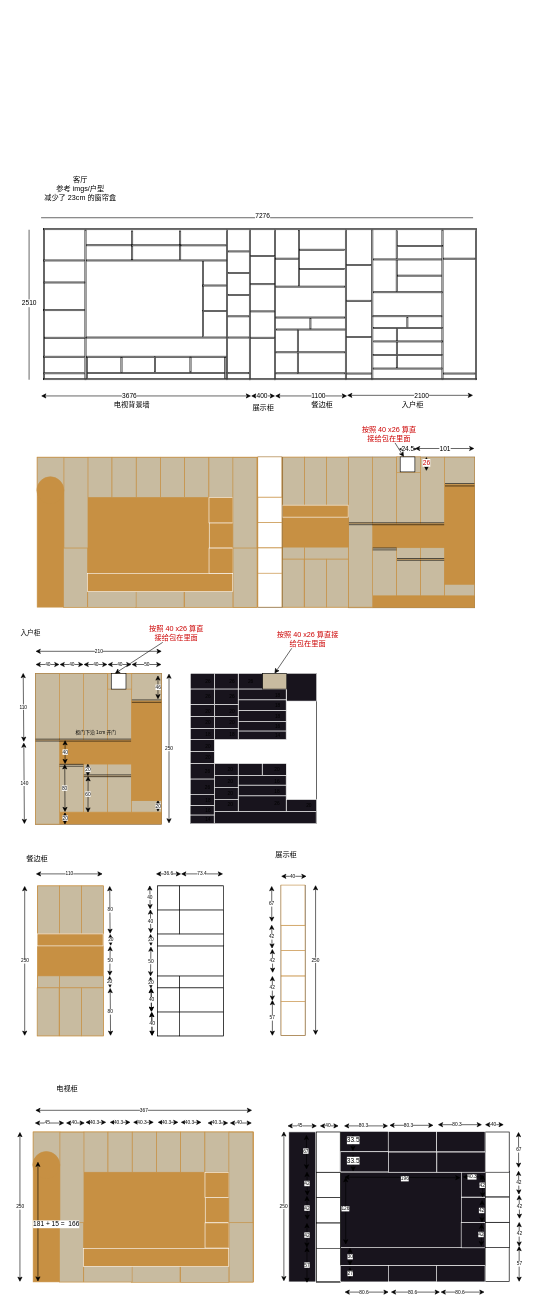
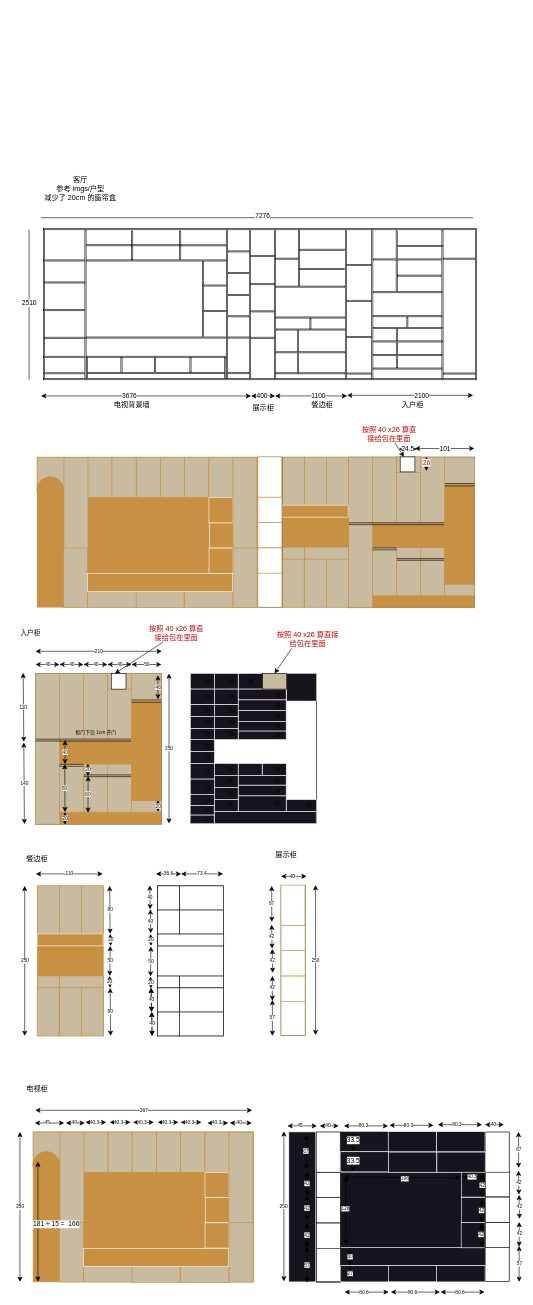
(80, 189) -> (80, 189)
(67, 1089) -> (37, 1089)
